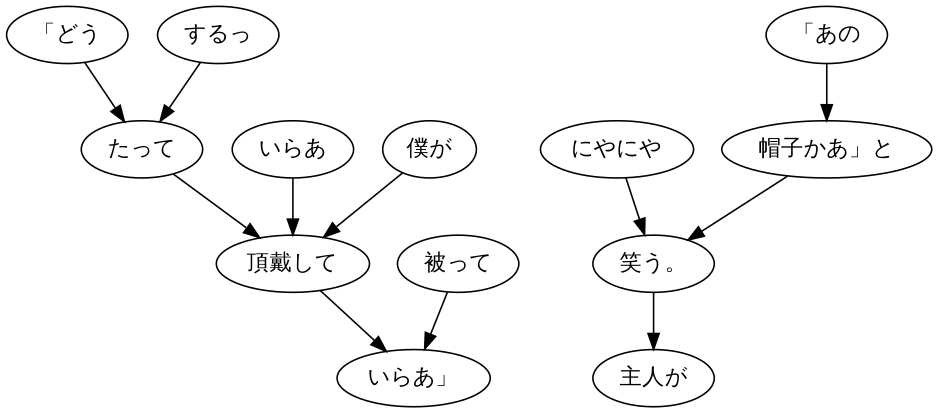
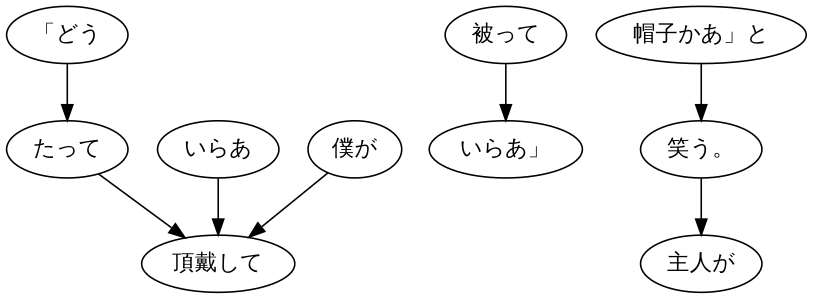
(218, 35) -> none
(827, 35) -> none
(617, 149) -> none
(347, 316) -> none
